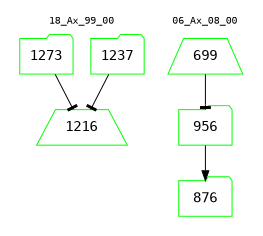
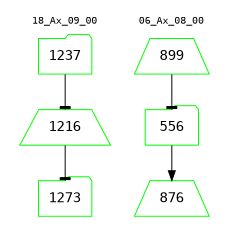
(82, 21) -> (65, 21)
(205, 56) -> (172, 56)
(63, 90) -> (65, 161)
(205, 127) -> (172, 127)
(205, 198) -> (172, 198)
